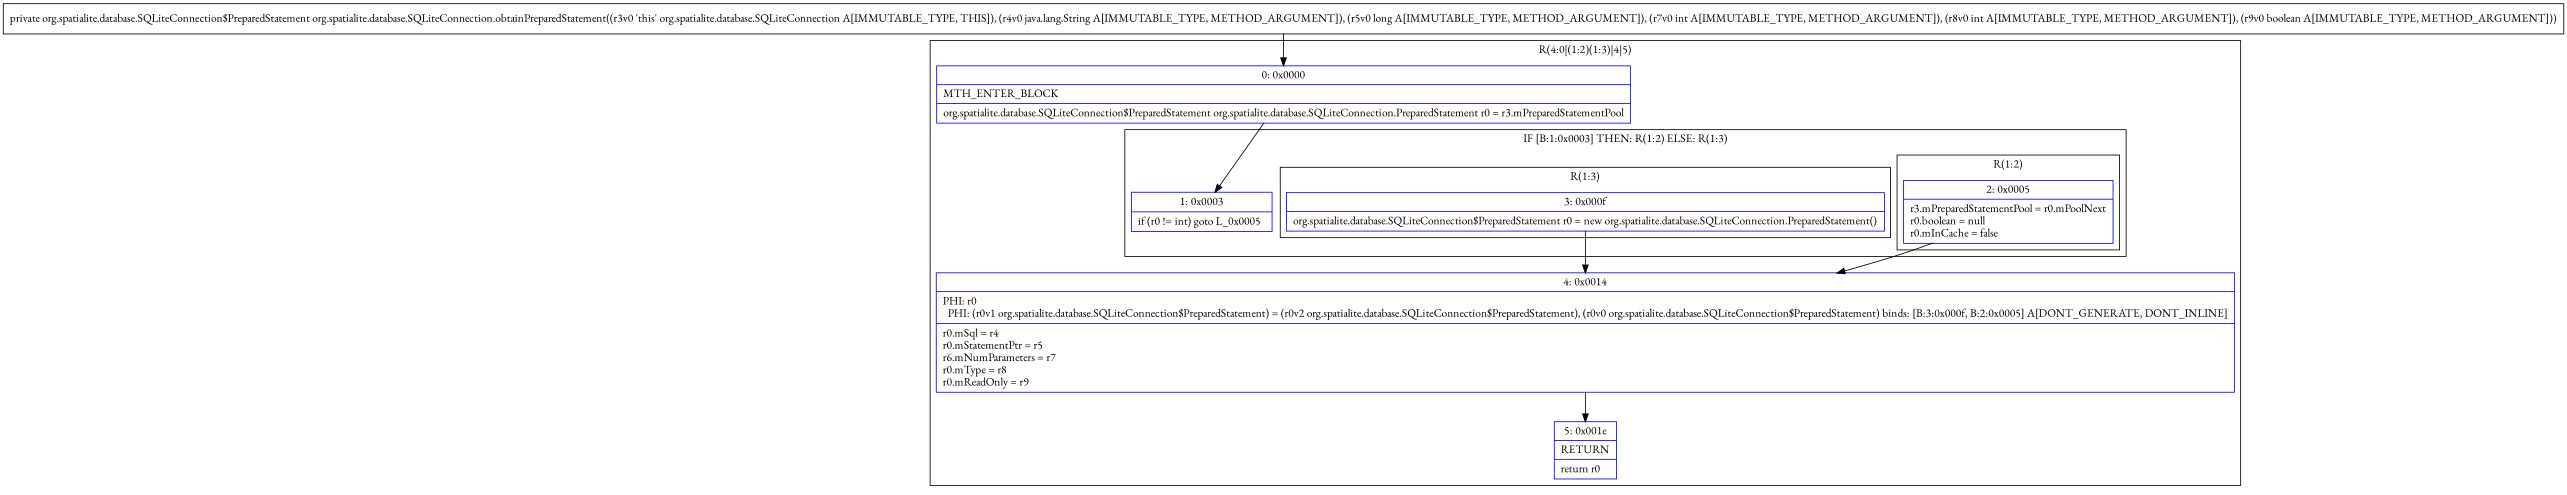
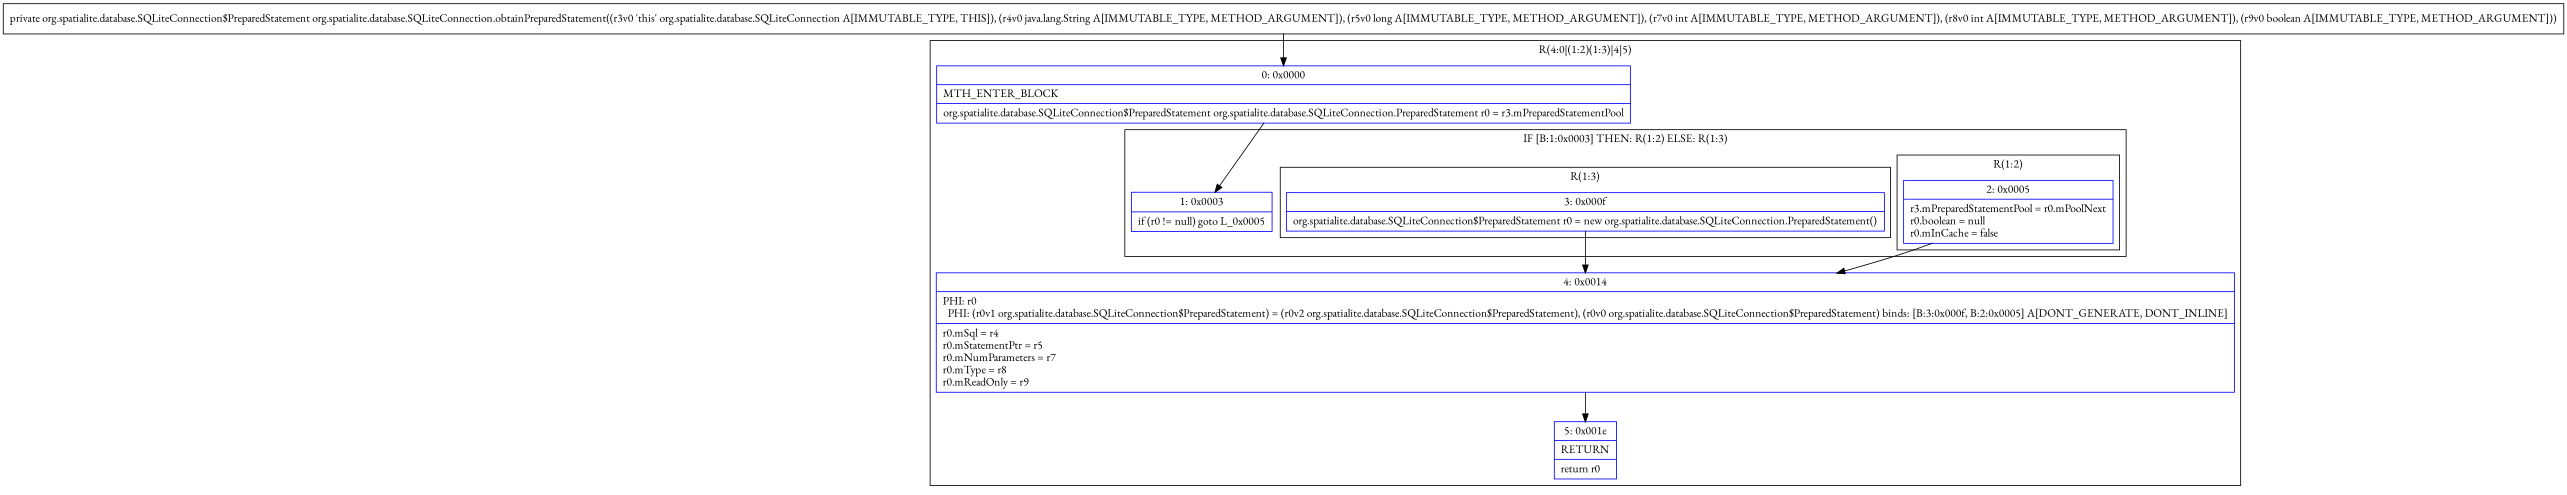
(1200, 221) -> (1202, 221)
(1000, 357) -> (1000, 357)
